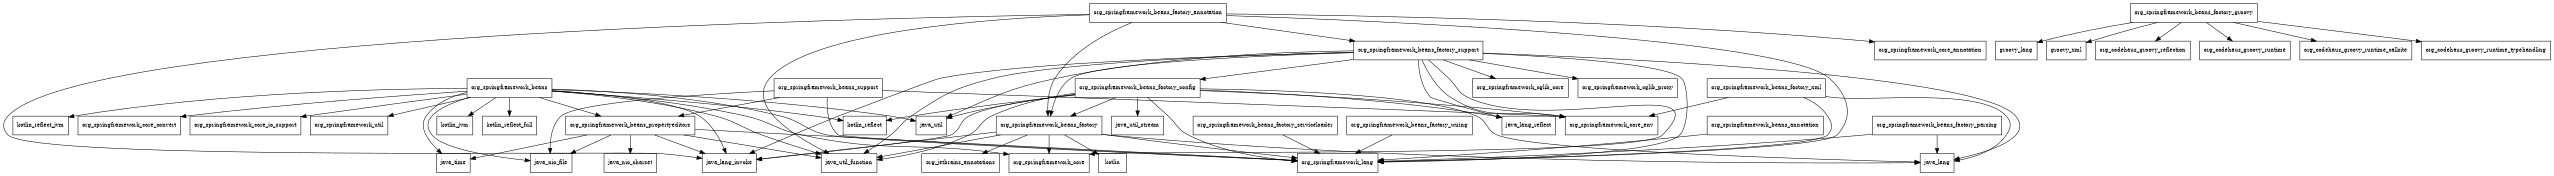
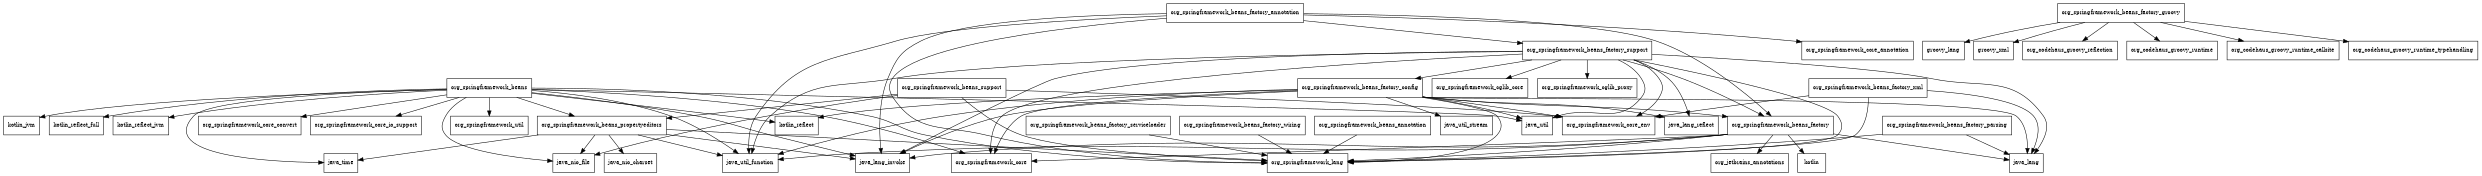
none -> (1138, 99)
